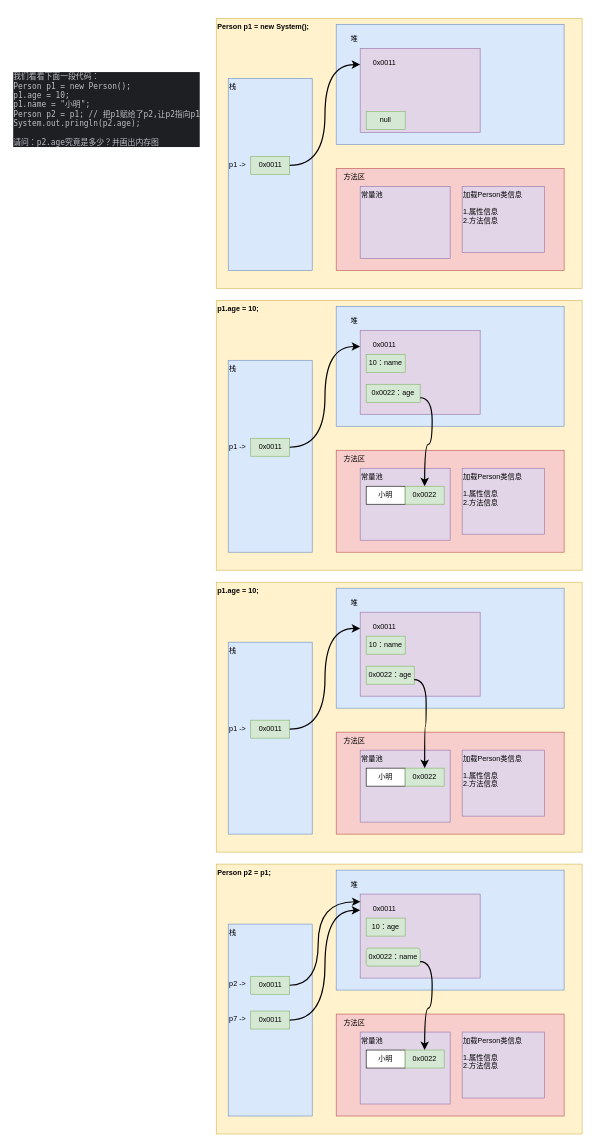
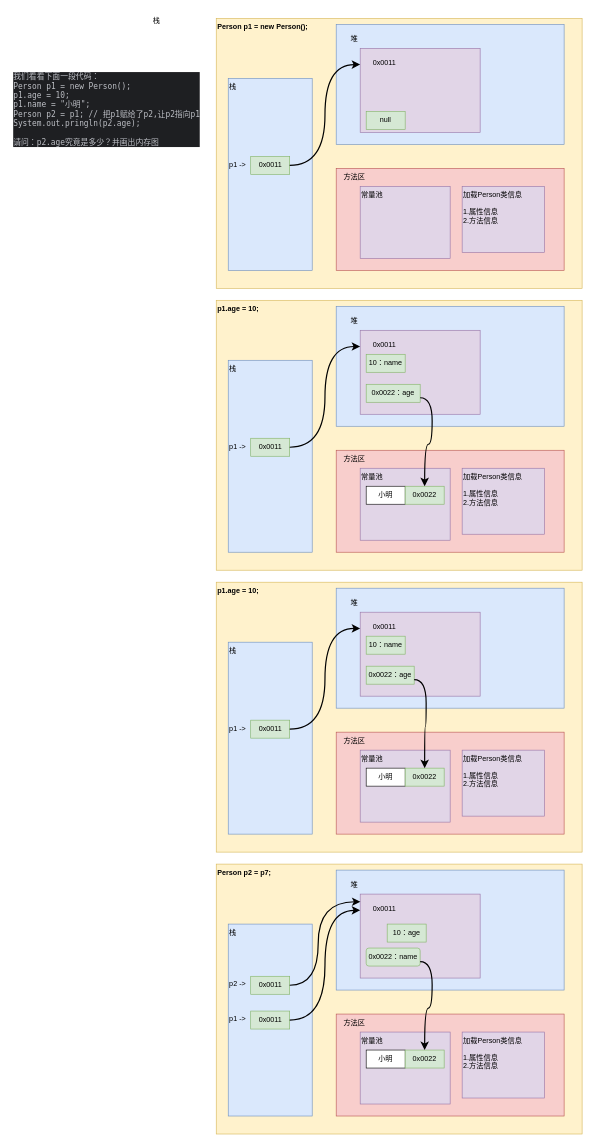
none -> (156, 21)
(263, 27) -> (263, 27)
(244, 873) -> (244, 873)
(386, 927) -> (407, 933)
(239, 941) -> (239, 941)
